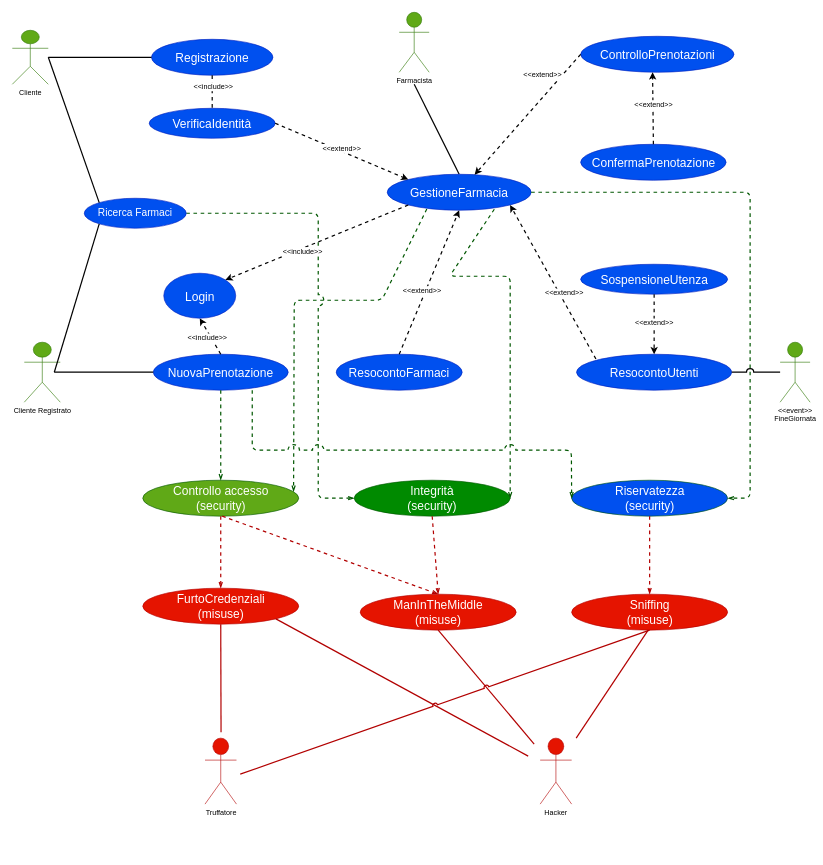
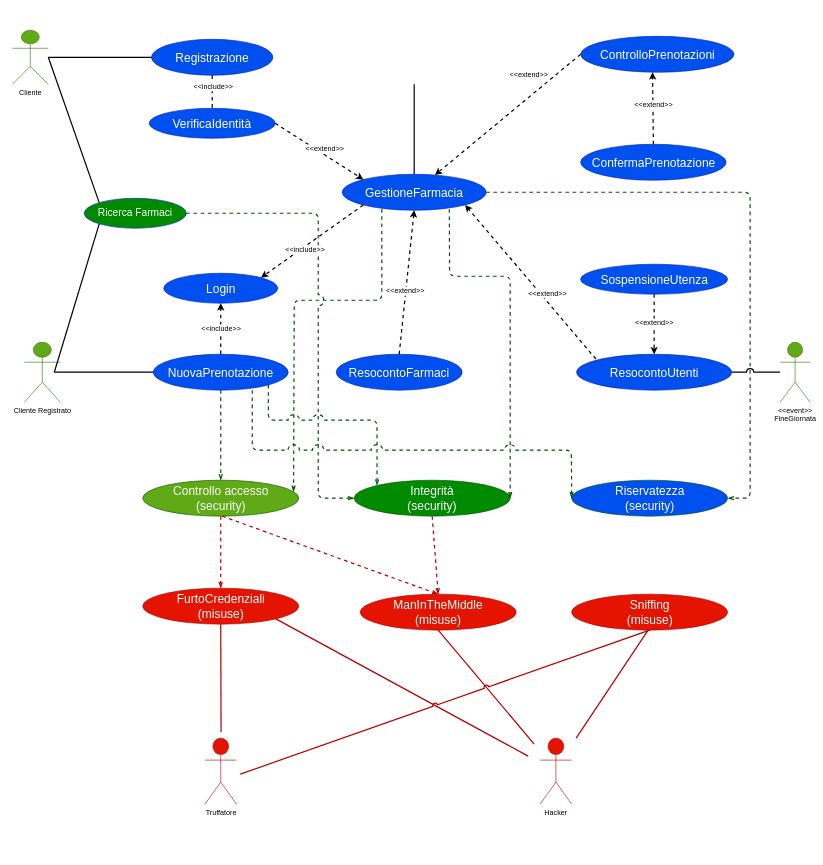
(414, 42) -> none
(459, 192) -> (414, 192)
(135, 213) -> (135, 213)
(200, 296) -> (221, 288)
none -> (335, 420)
(650, 553) -> none
